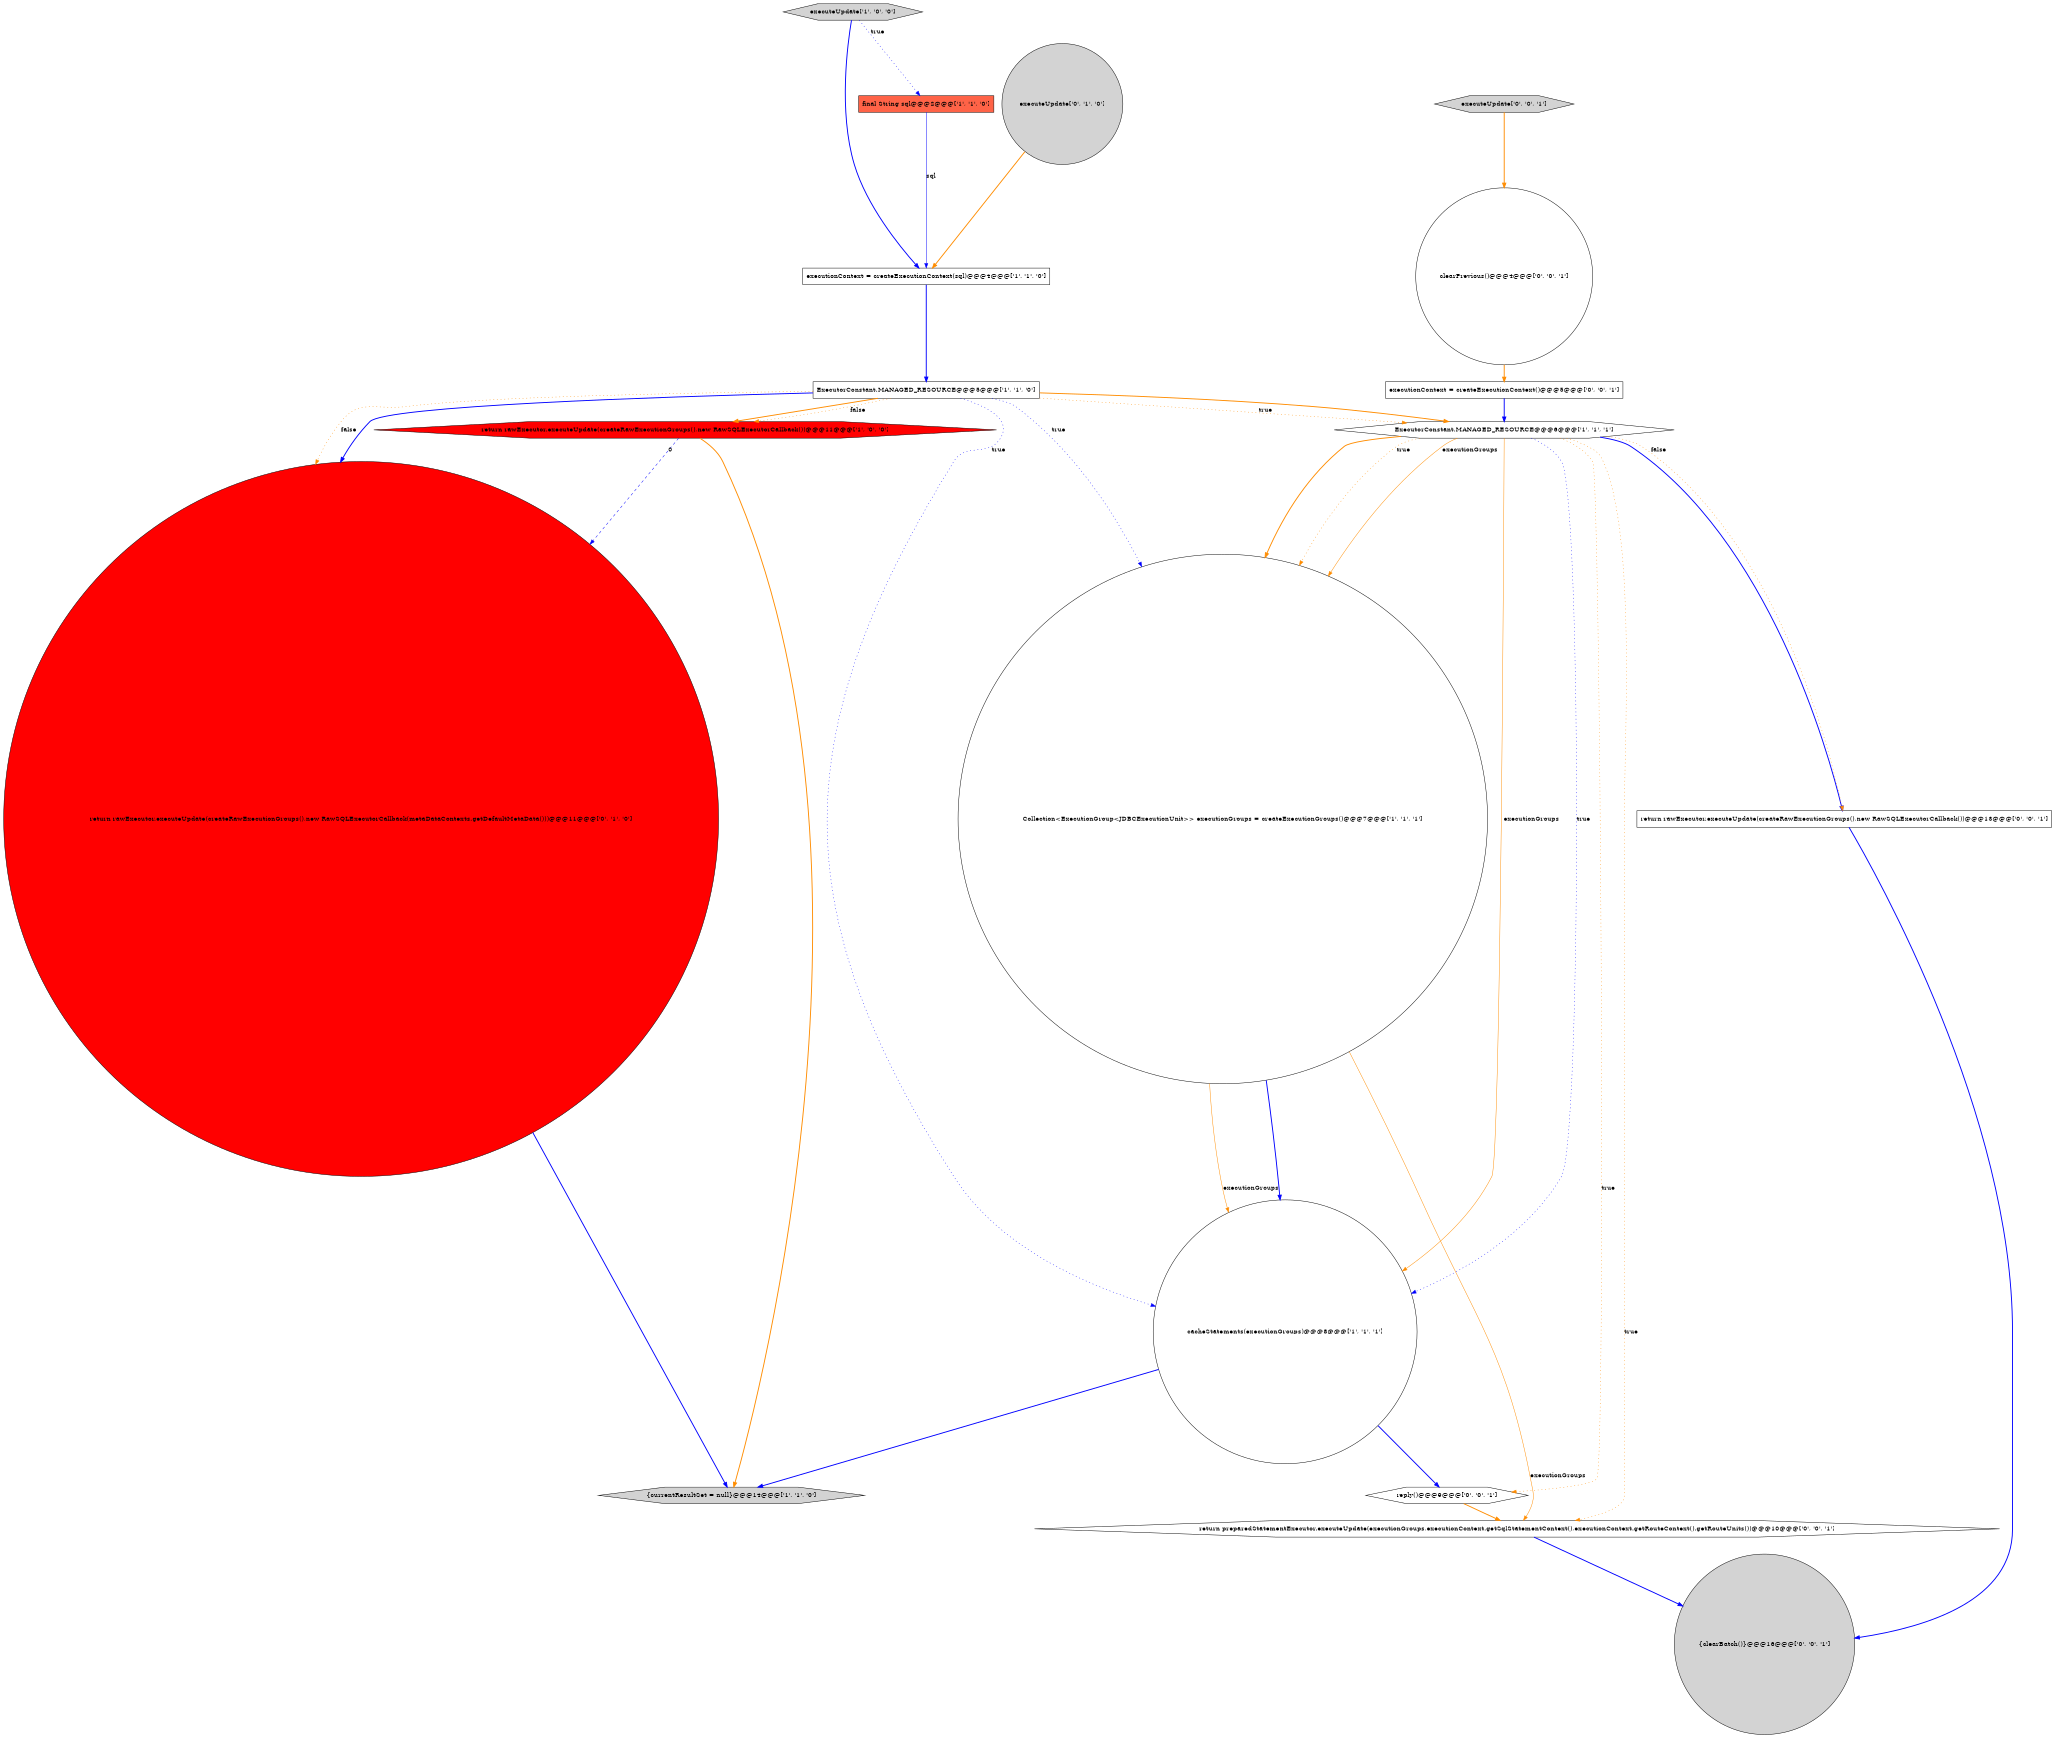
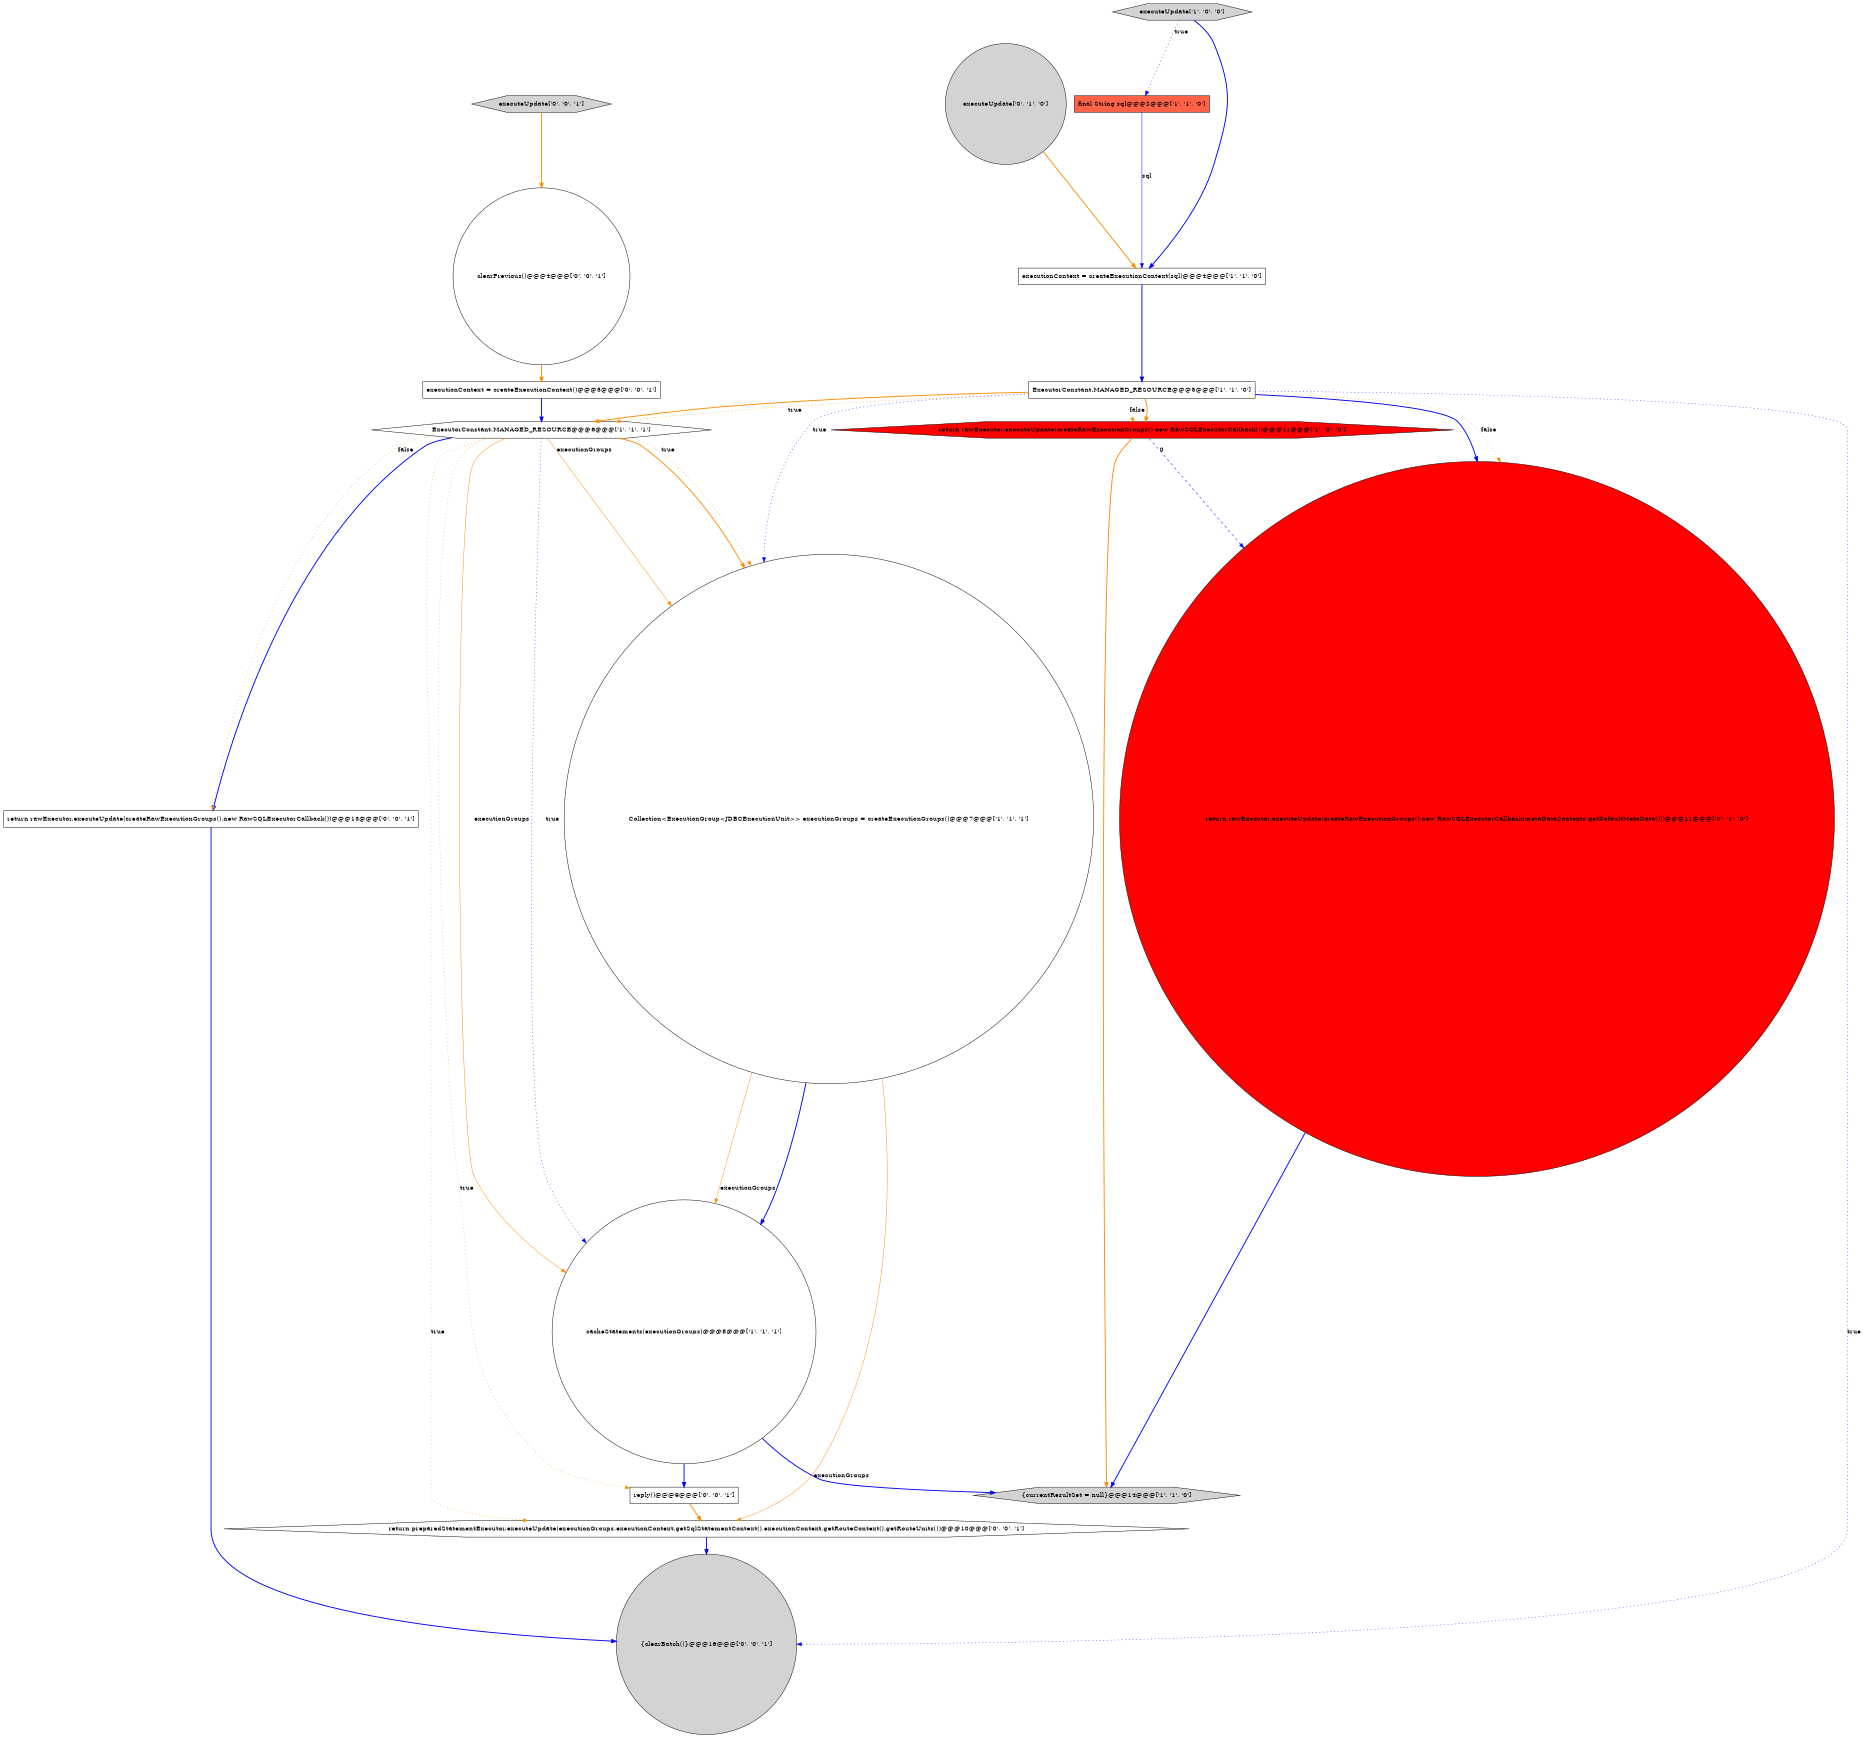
(833, 879) -> (1847, 1215)
(1447, 1495) -> (684, 1495)
